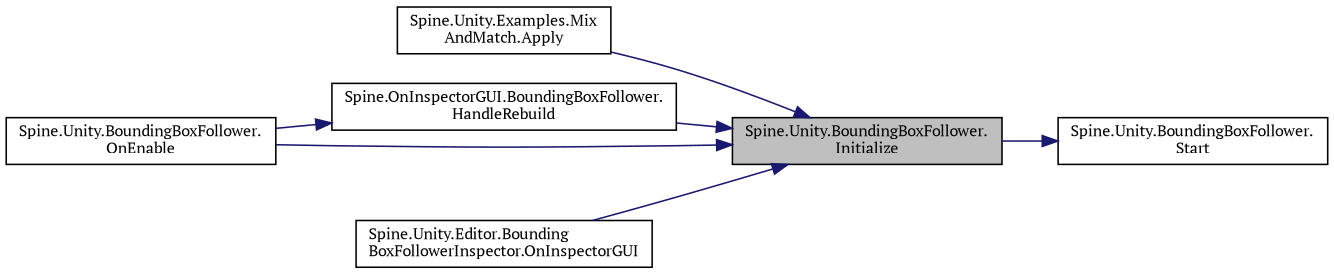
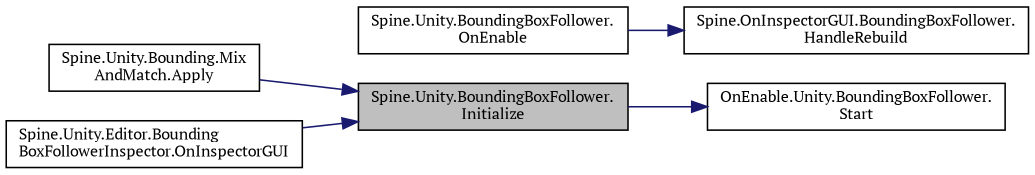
(504, 30) -> (154, 68)
(697, 125) -> none
(1193, 141) -> (856, 107)
(496, 147) -> none
